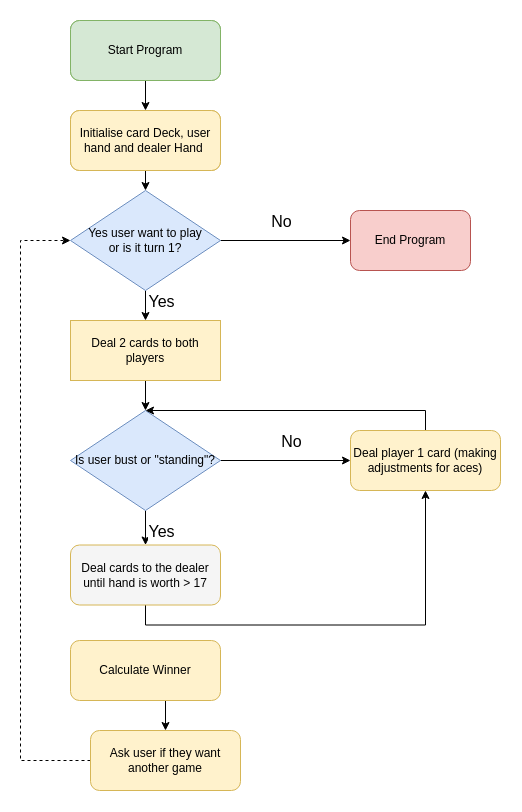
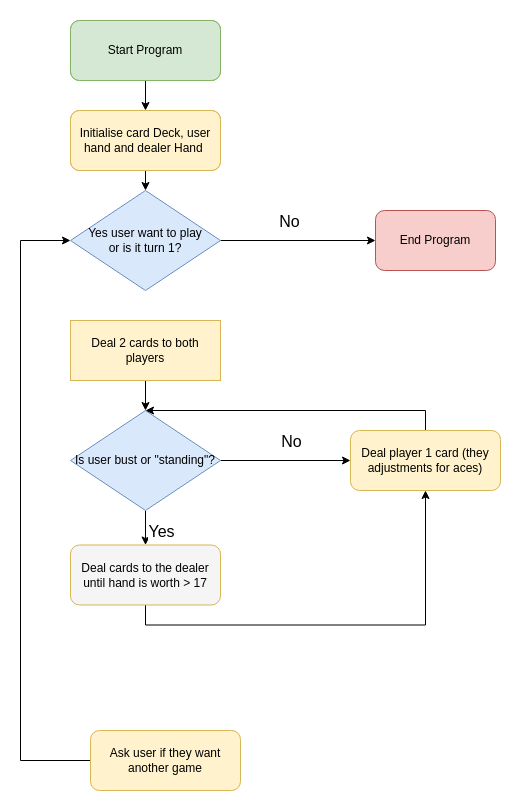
(411, 241) -> (436, 241)
(146, 310) -> none
(426, 461) -> (426, 461)
(21, 515) -> (21, 515)
(146, 671) -> none
(166, 702) -> none
